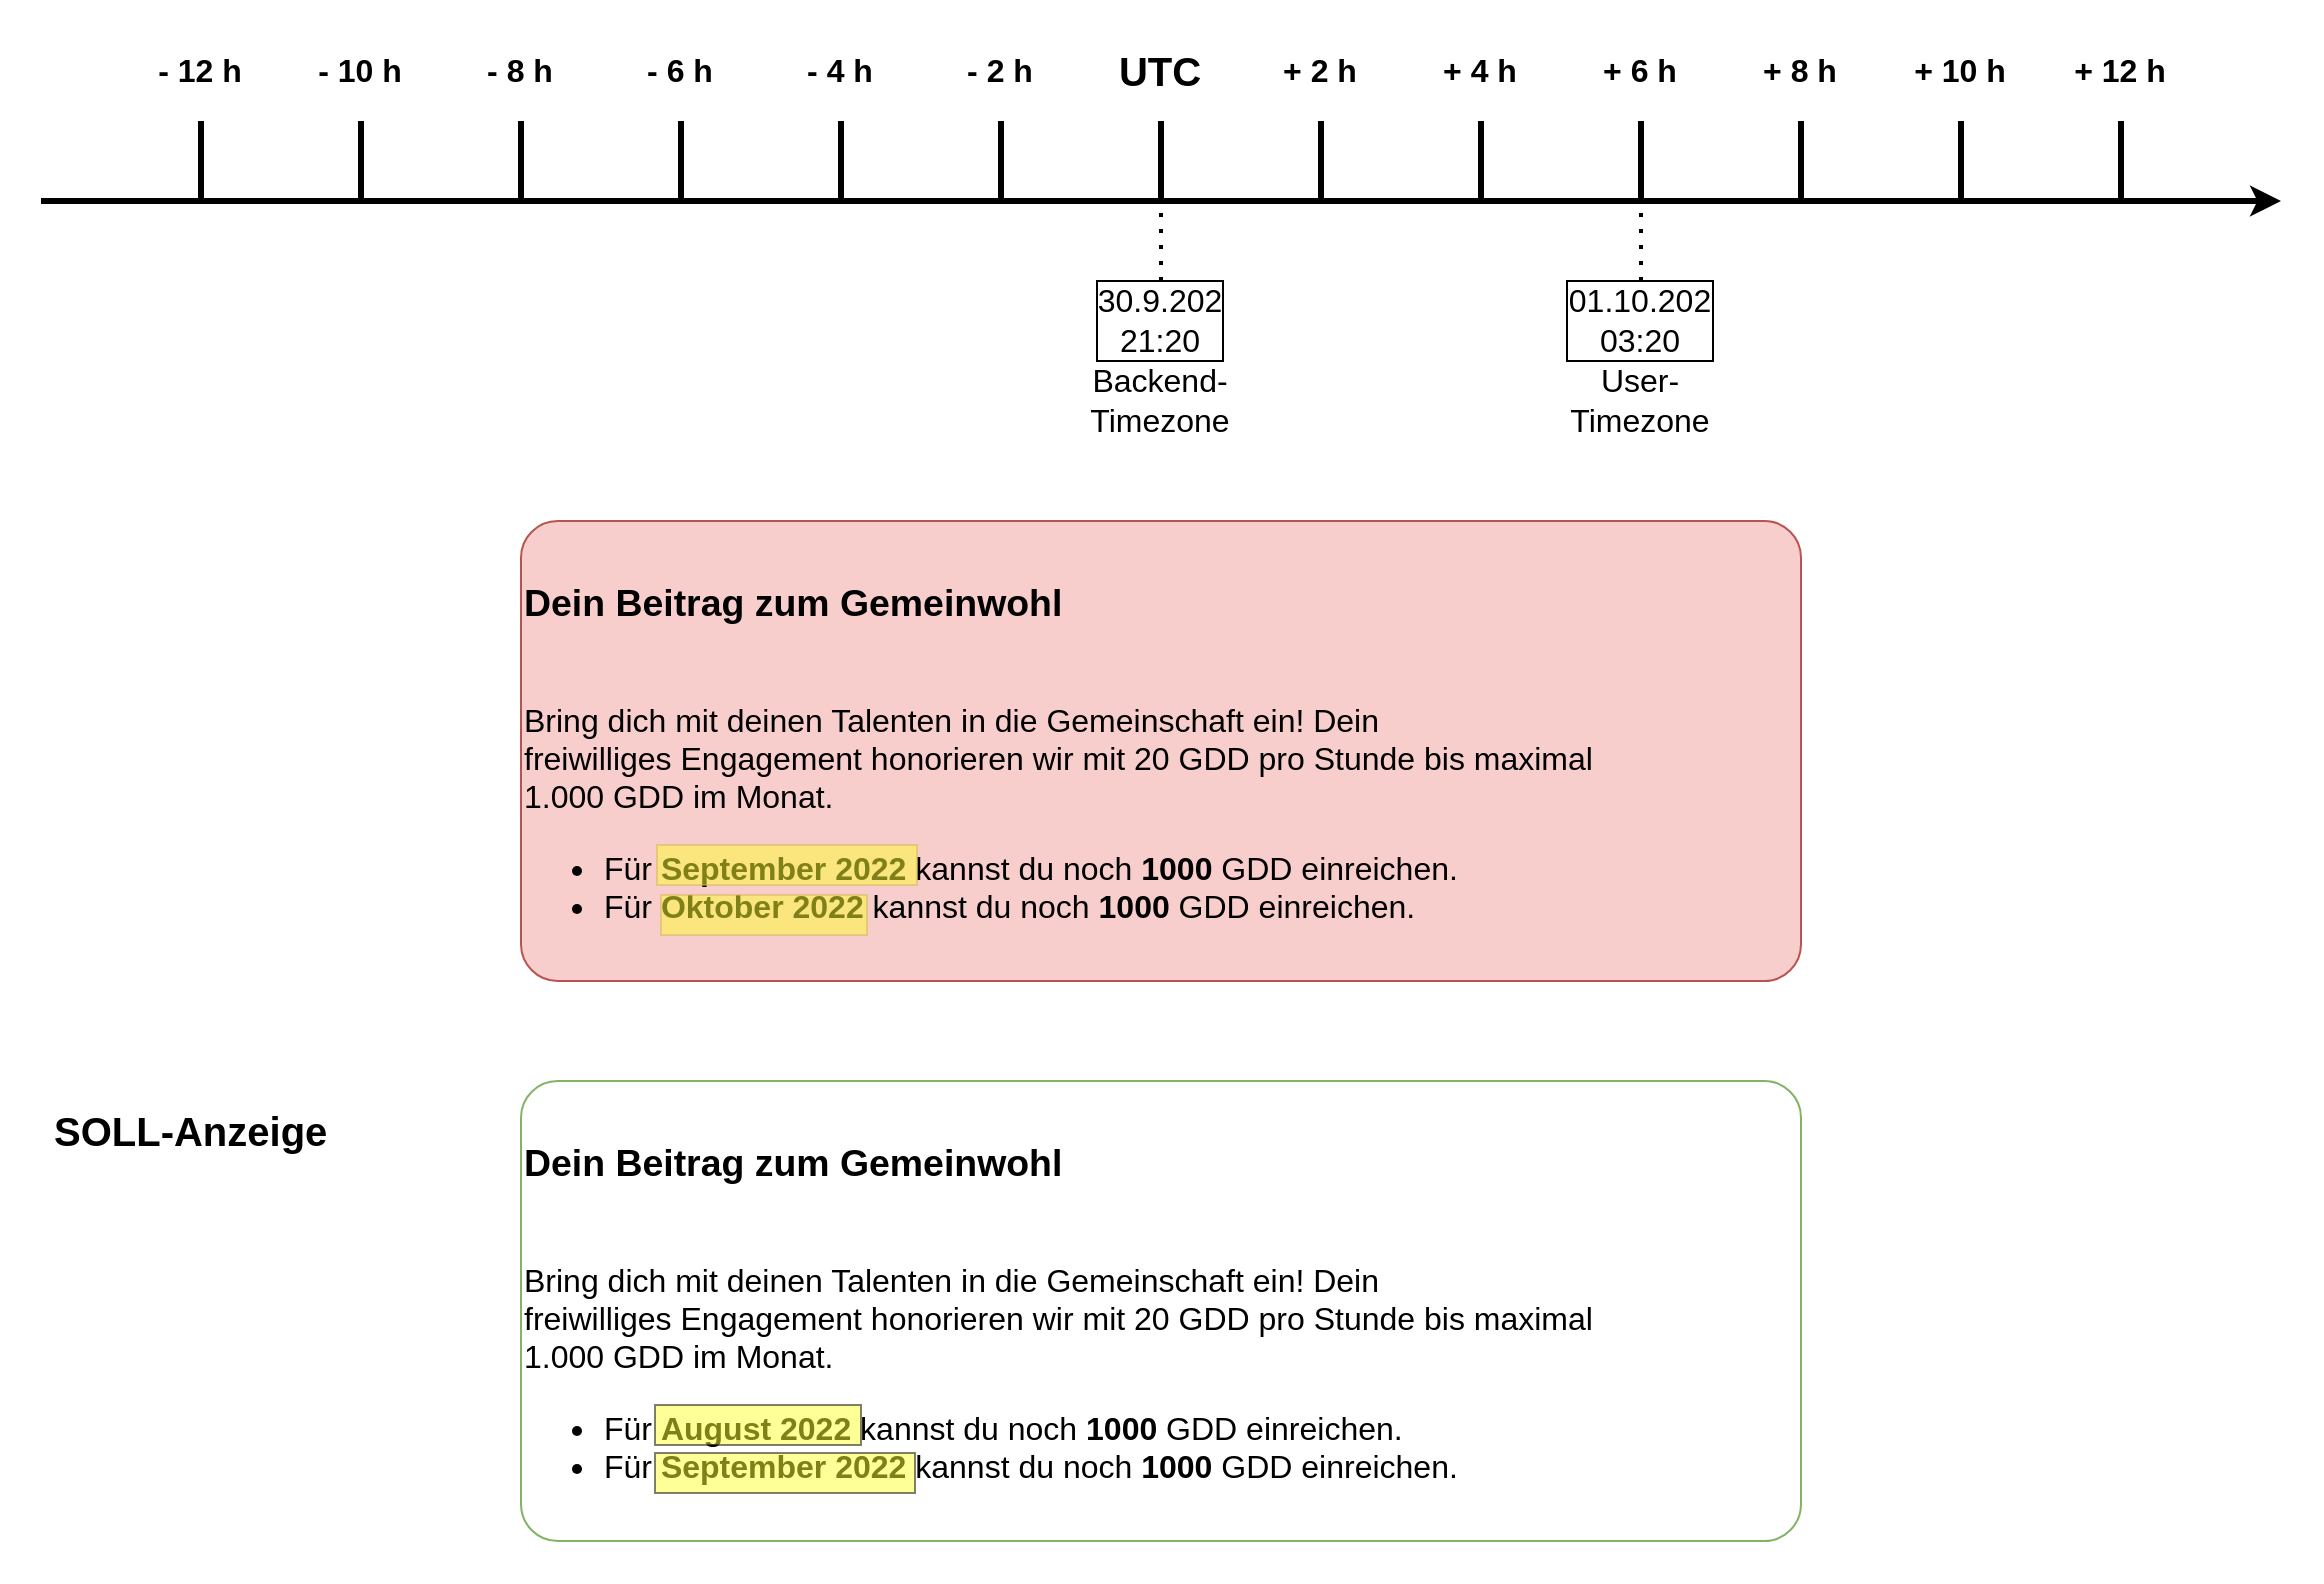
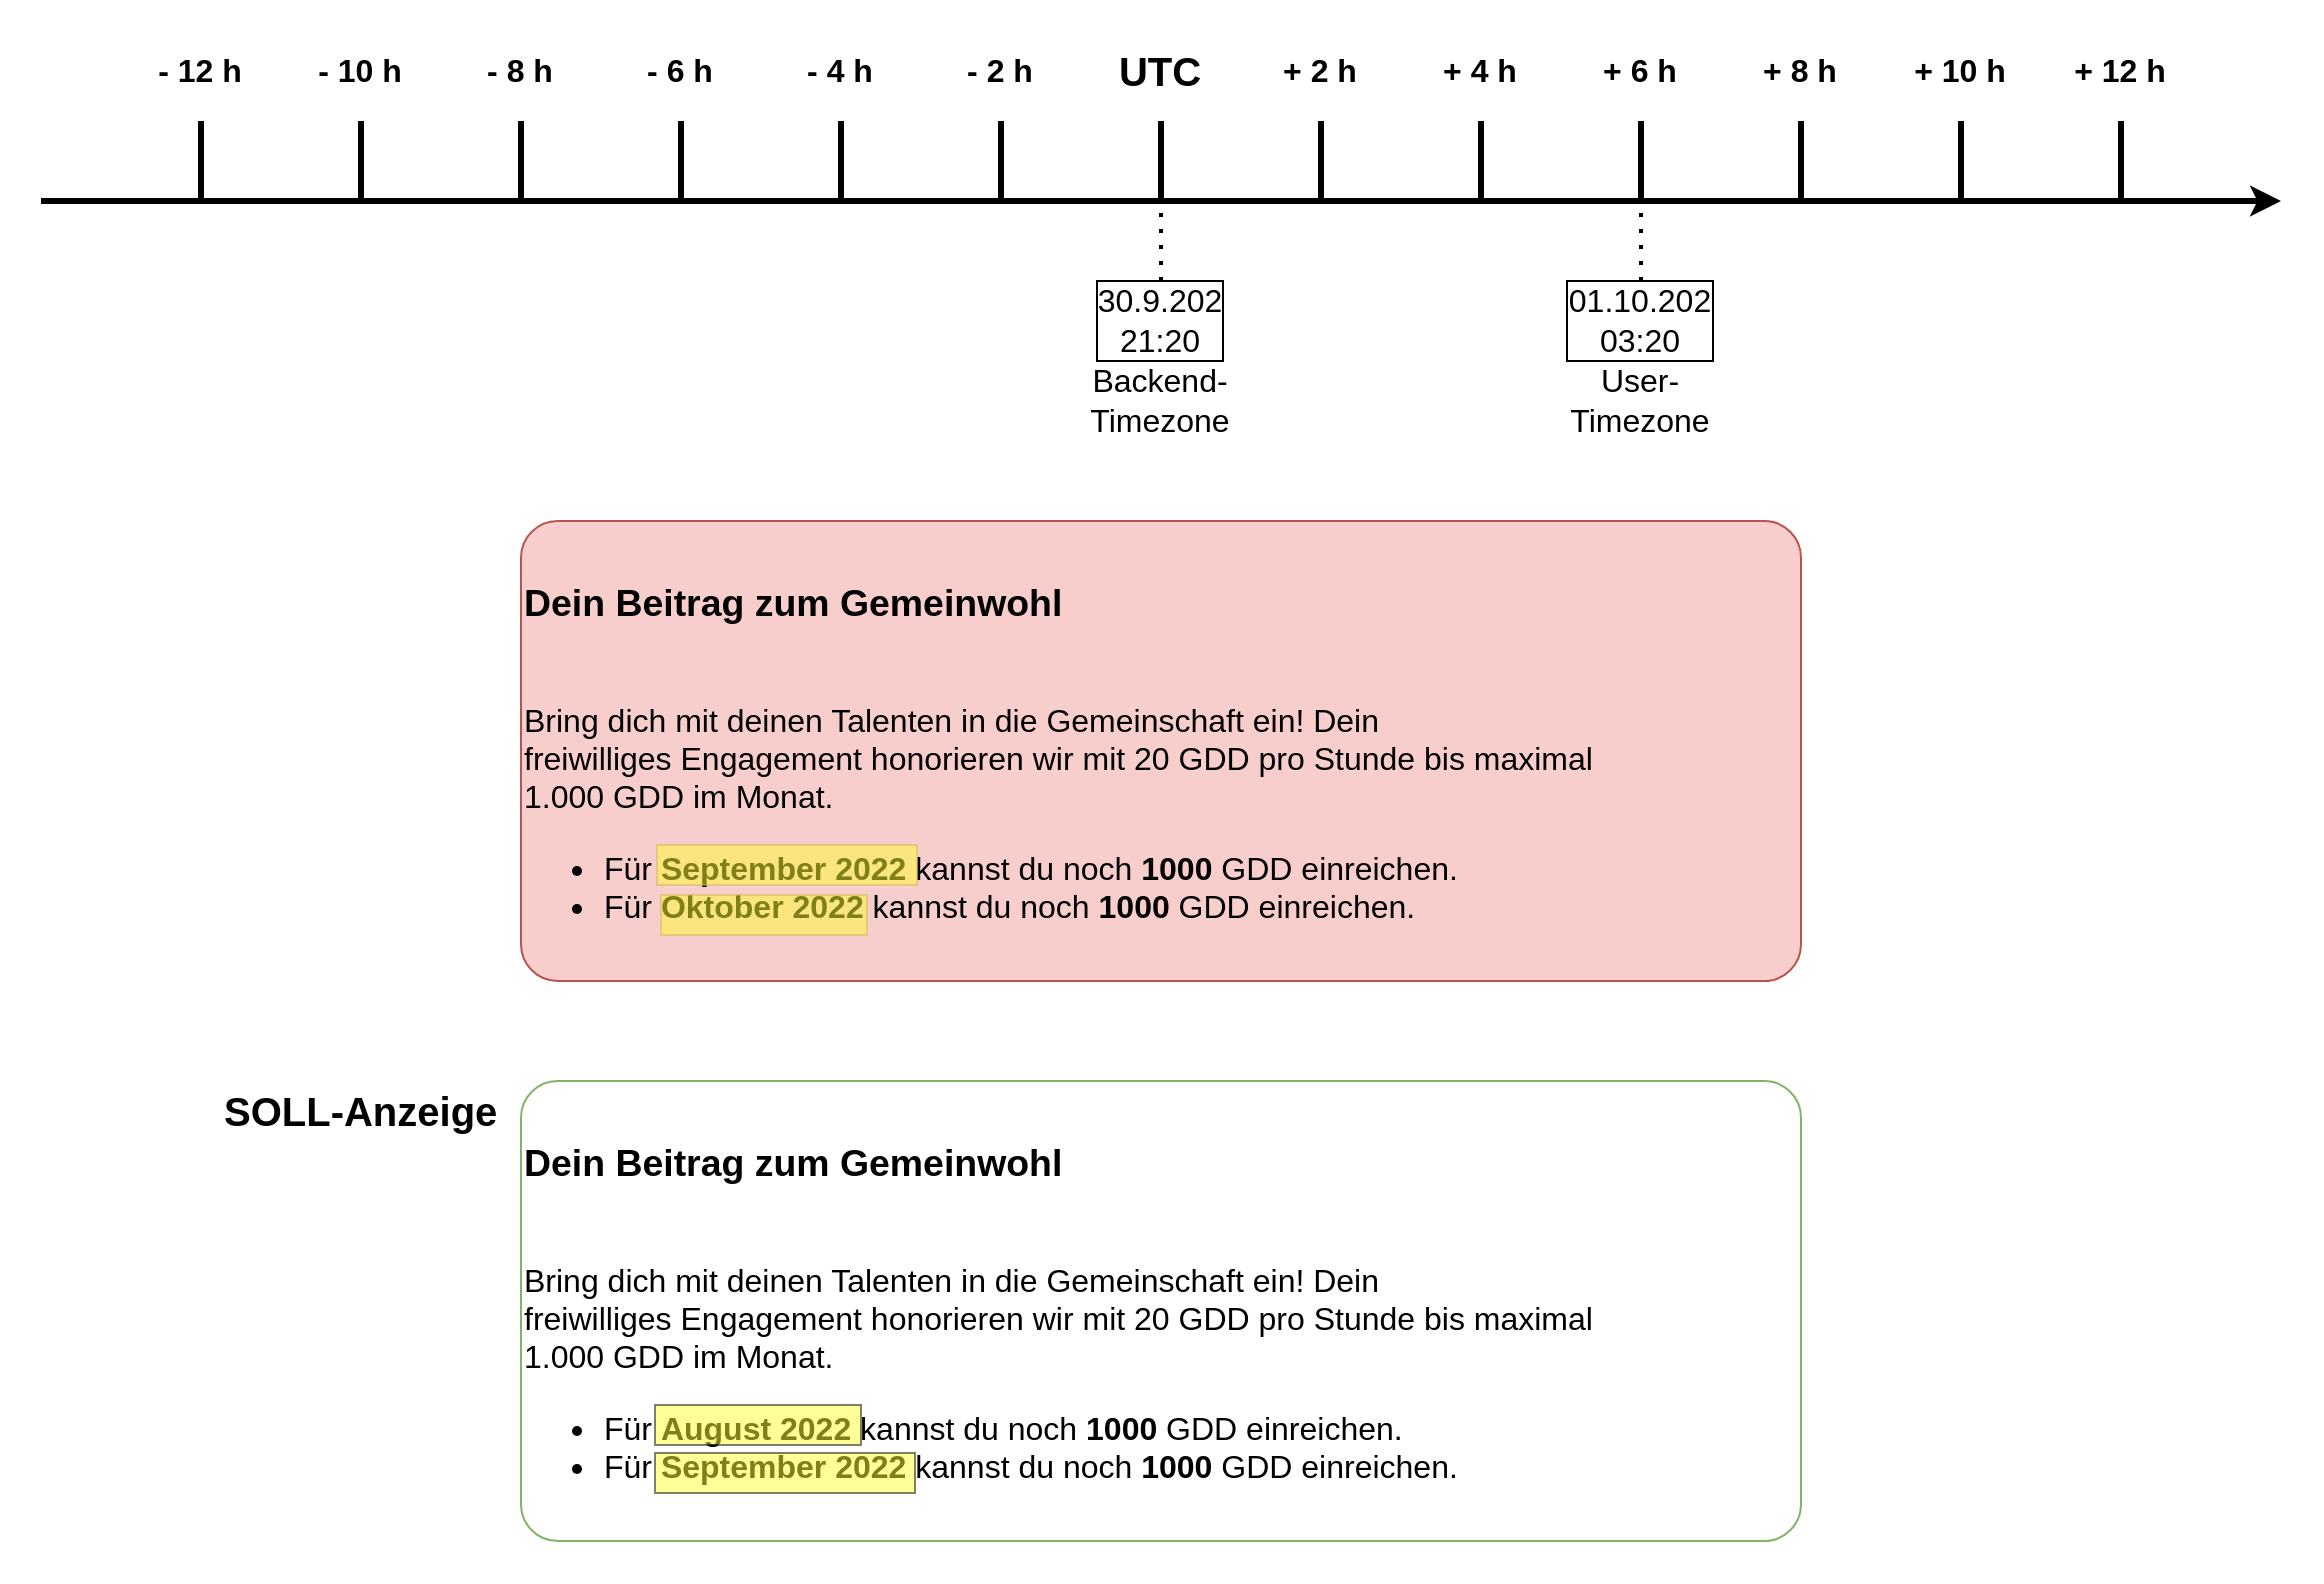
(201, 1131) -> (371, 1111)
